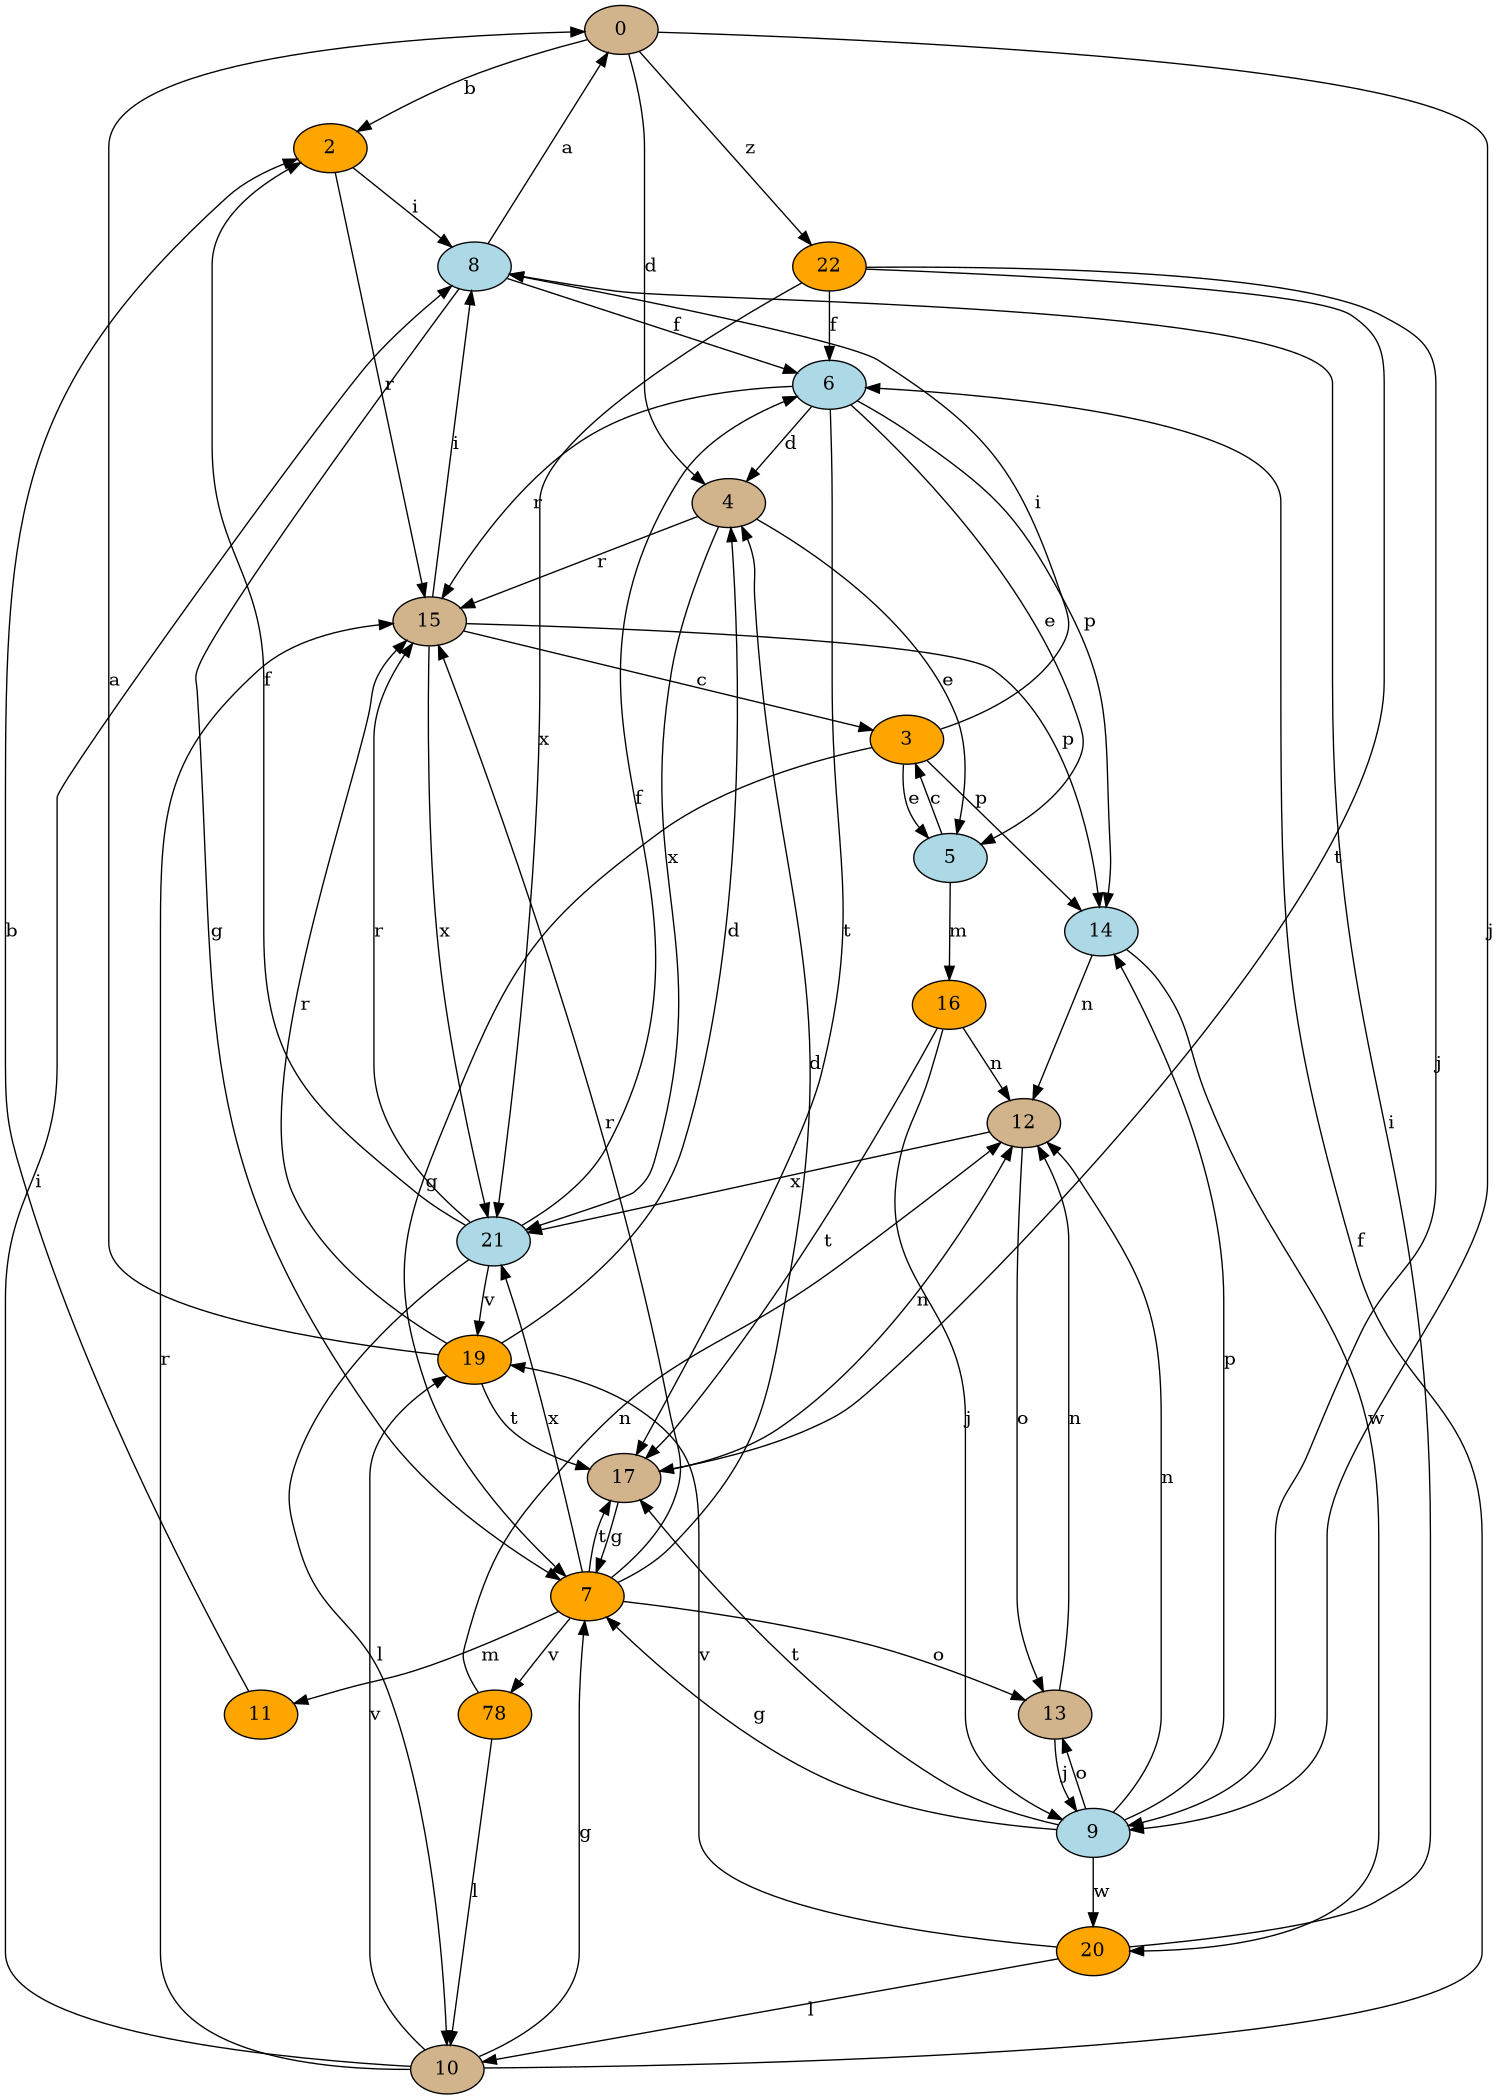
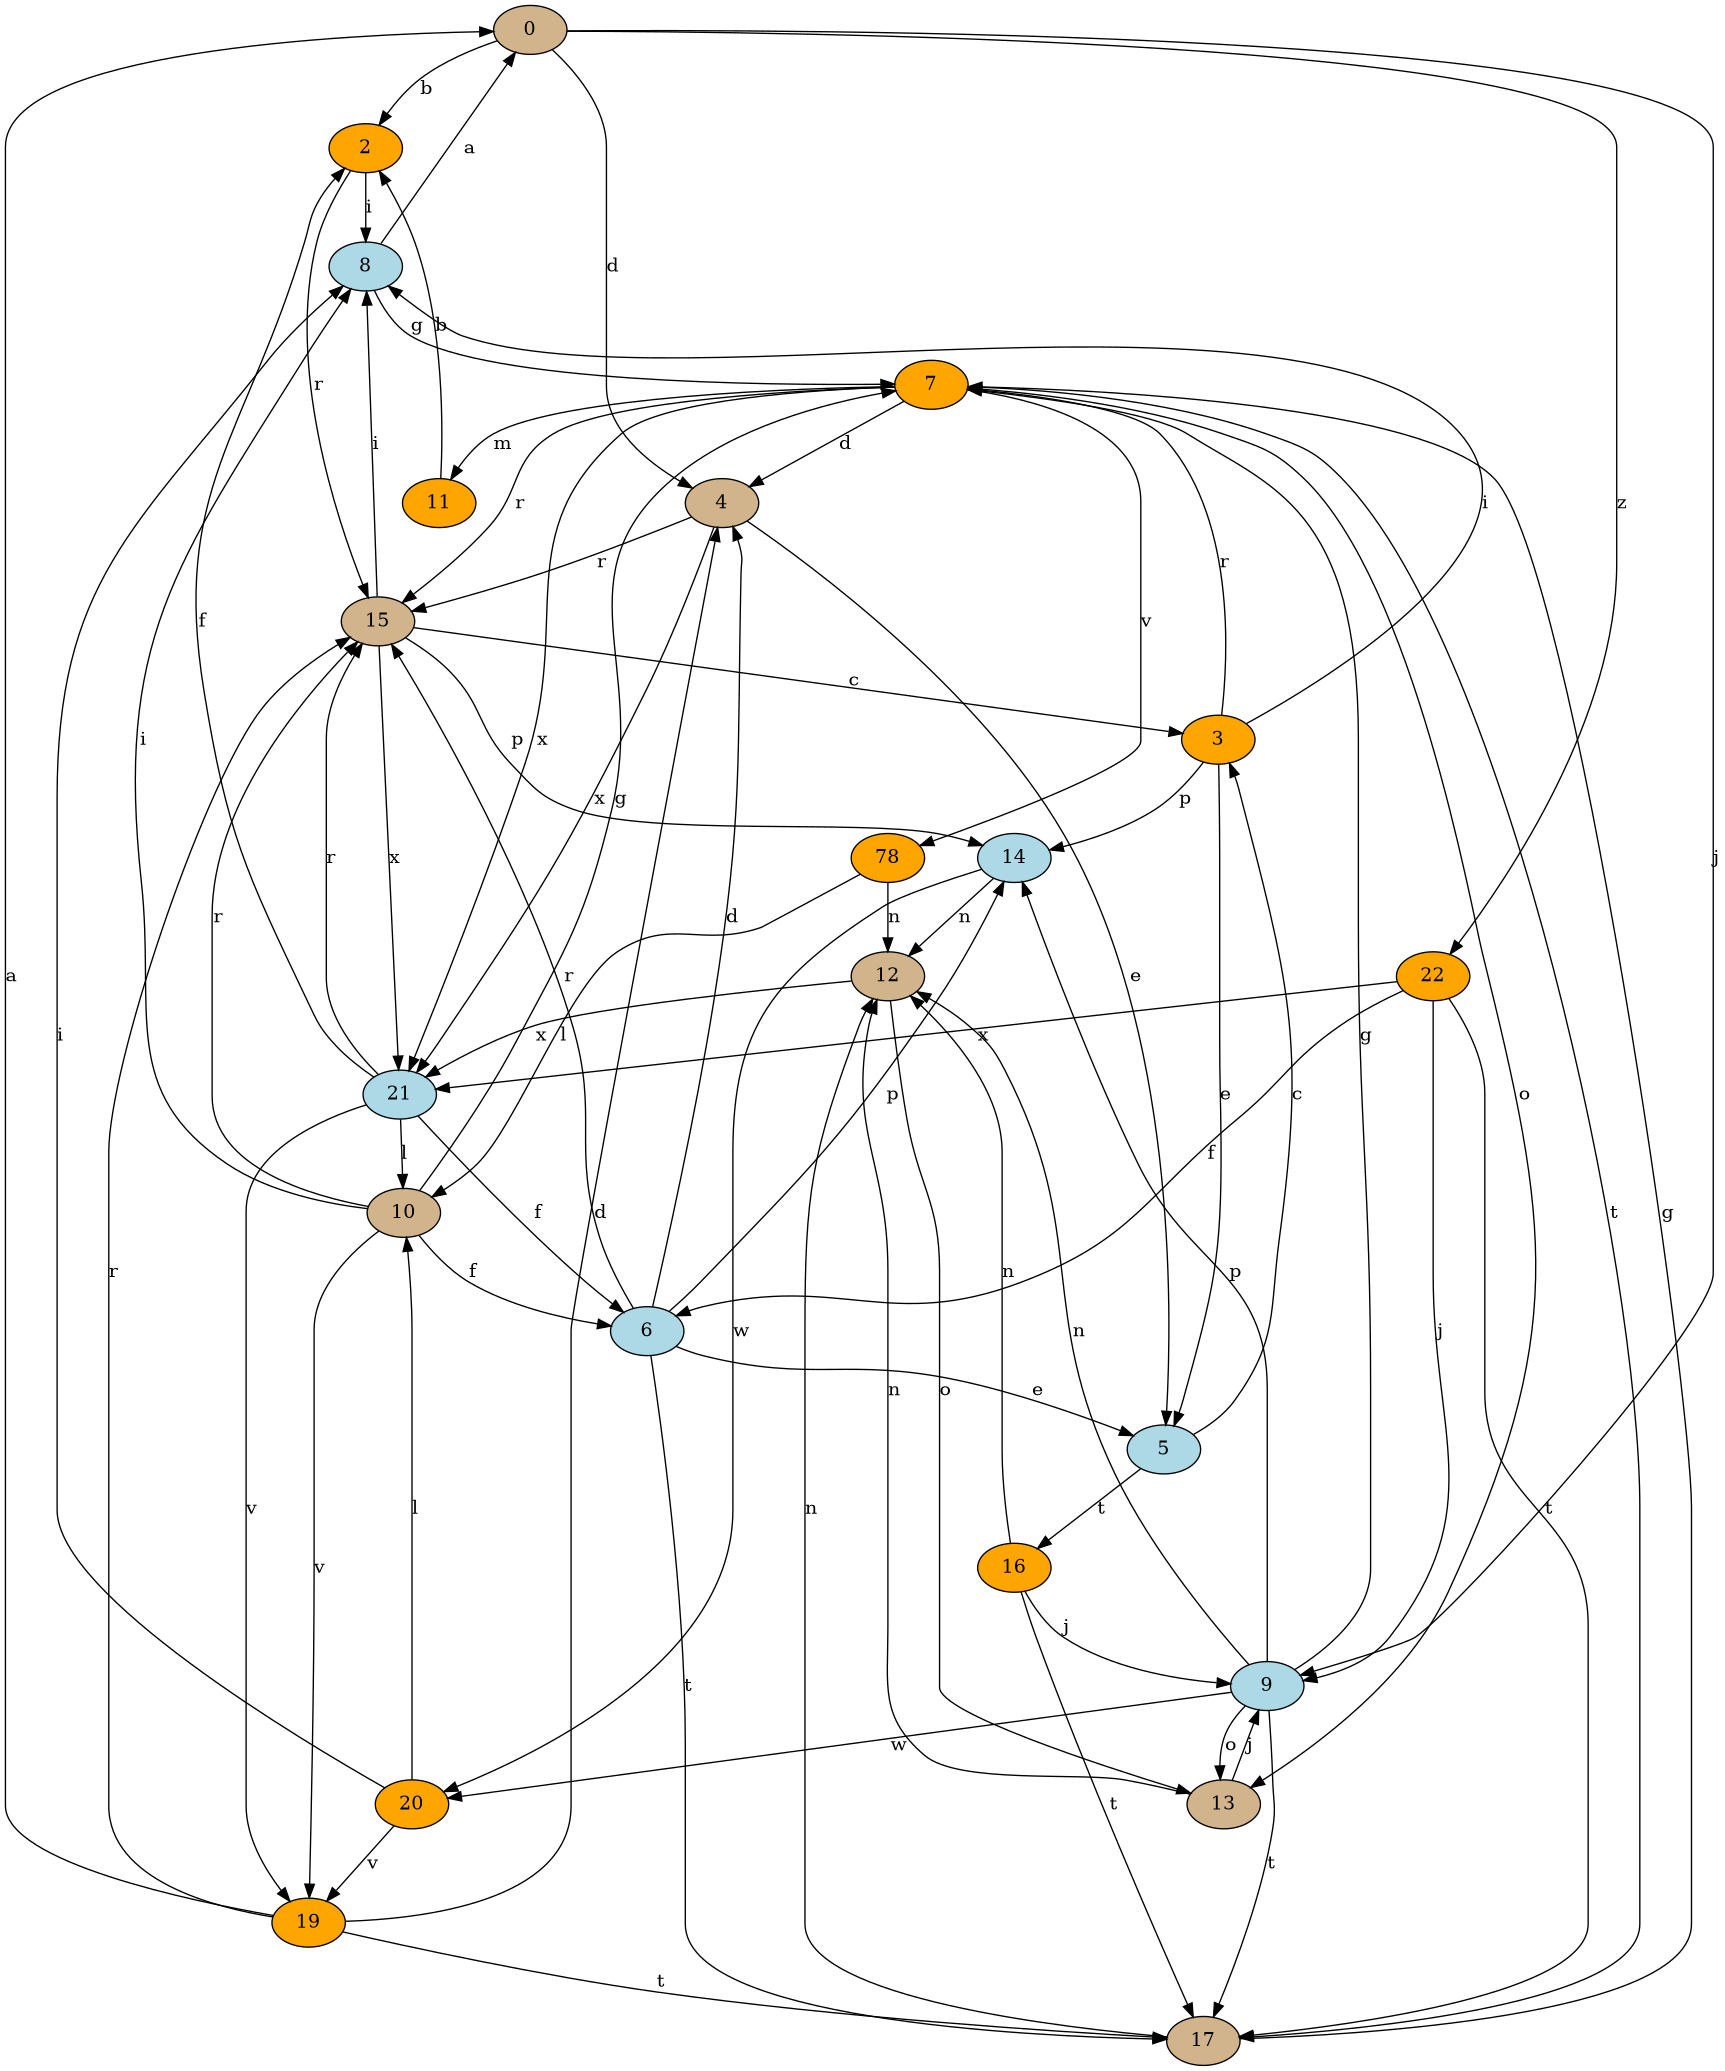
(632, 319) -> none
(959, 931) -> (1102, 1509)
(432, 1182) -> (1224, 562)
